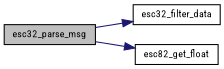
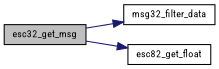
(177, 15) -> (169, 15)
(50, 35) -> (45, 35)
